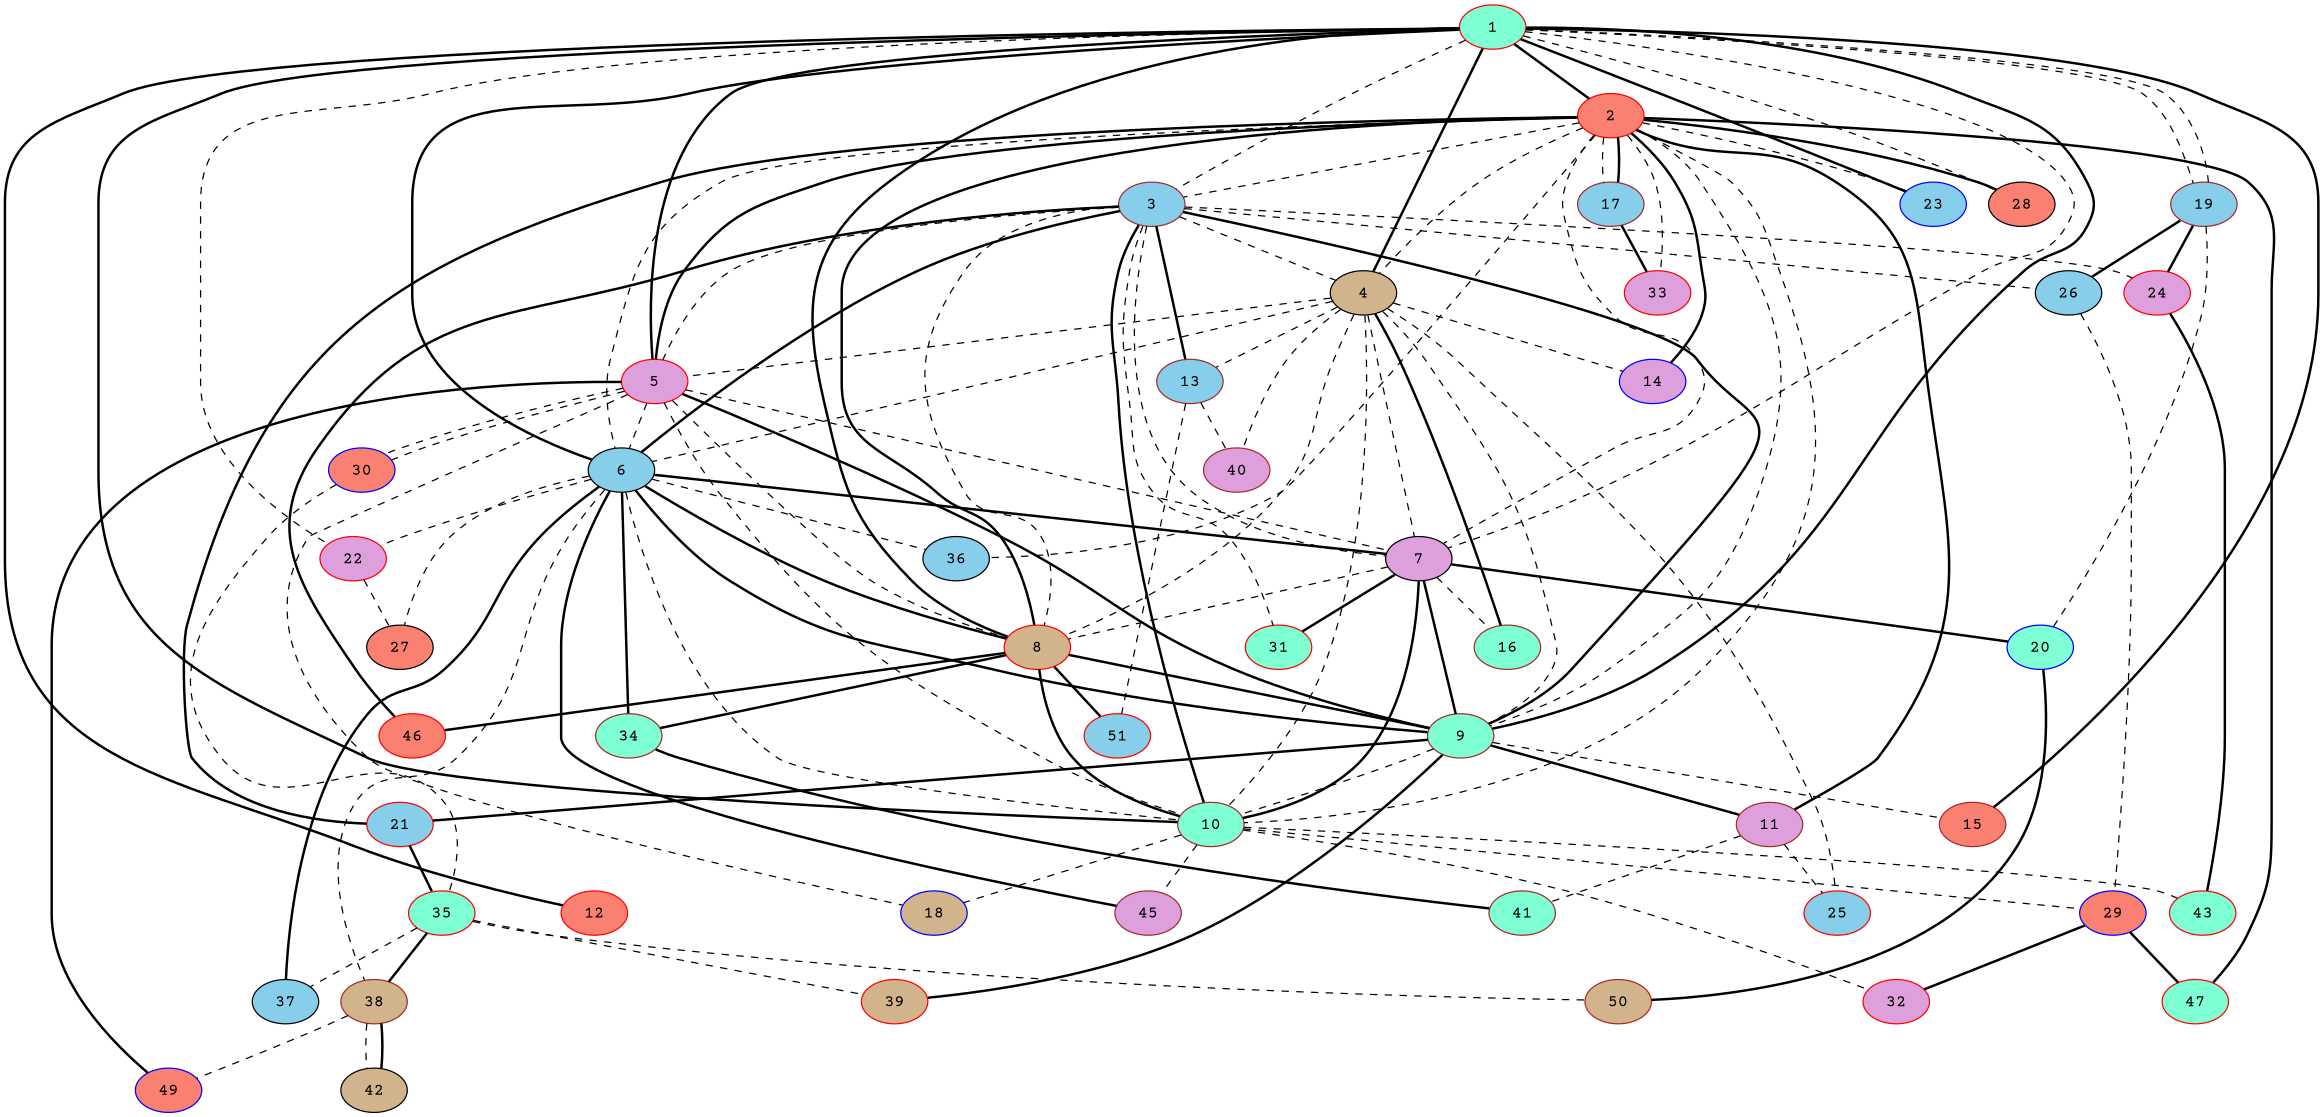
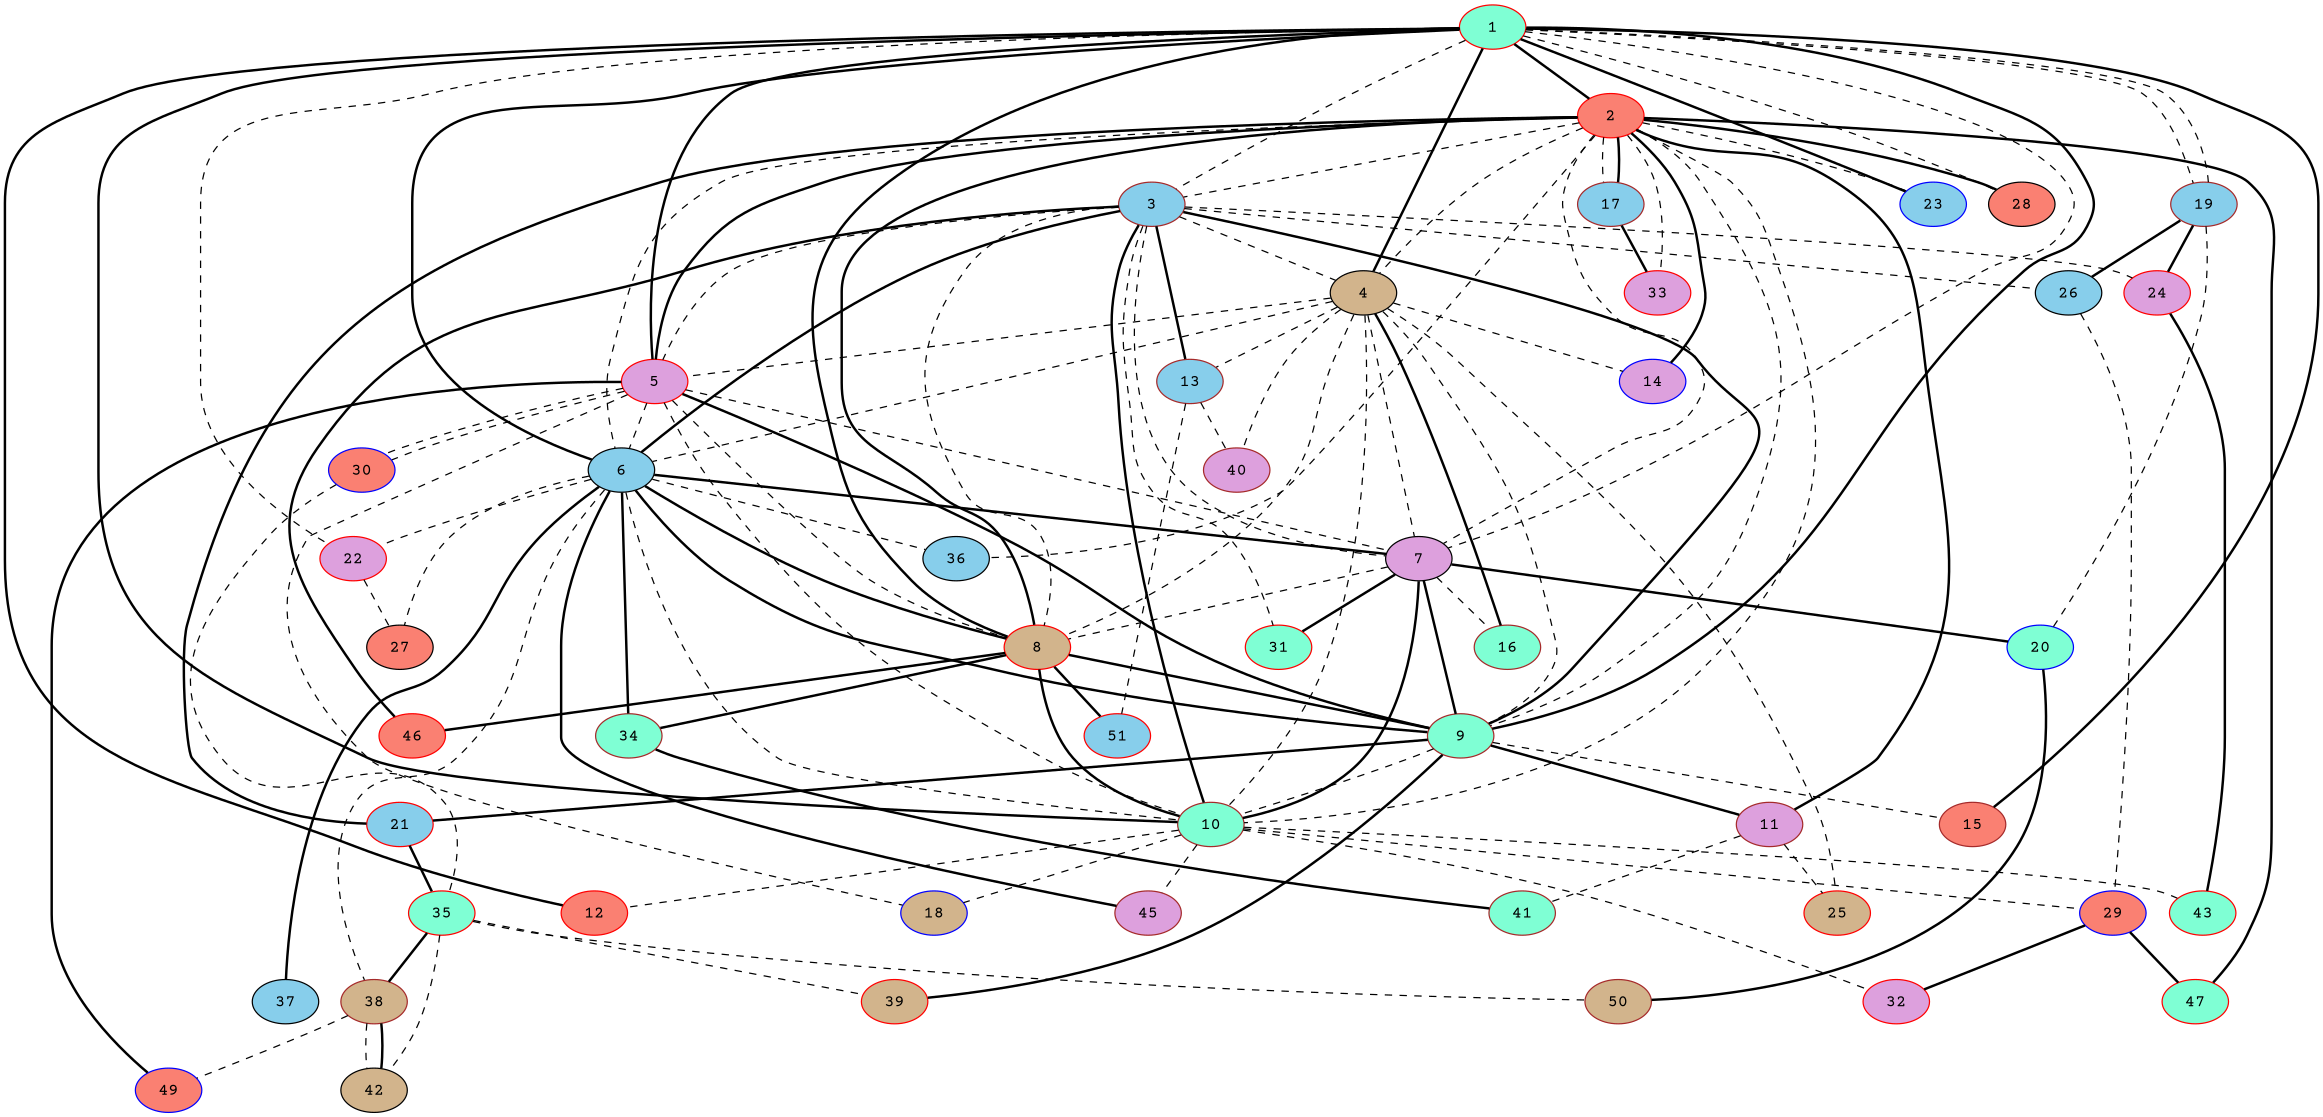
none -> (903, 869)
(1837, 913) -> (1837, 913)
(364, 957) -> (425, 1007)
